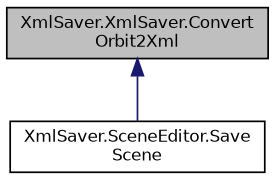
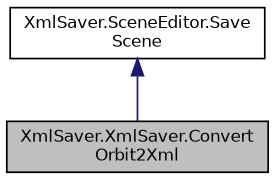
(137, 99) -> (137, 99)
